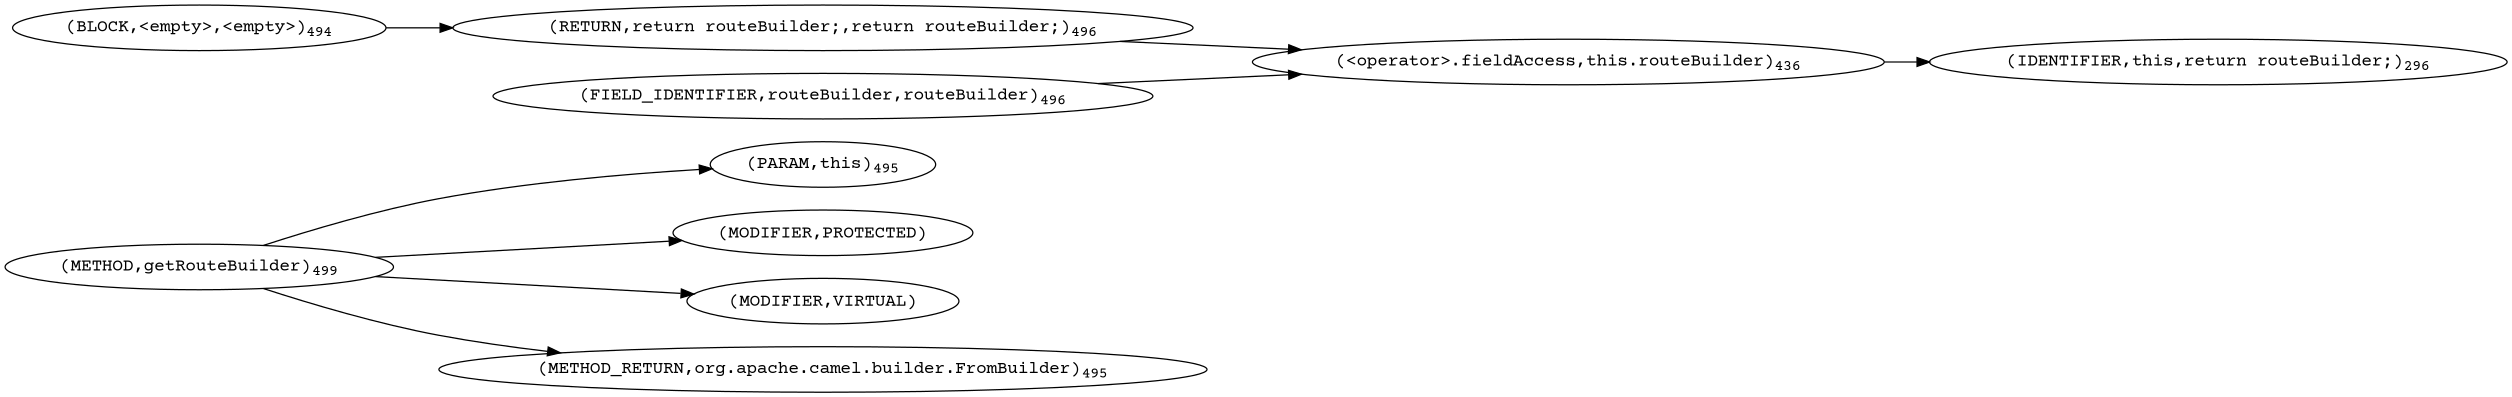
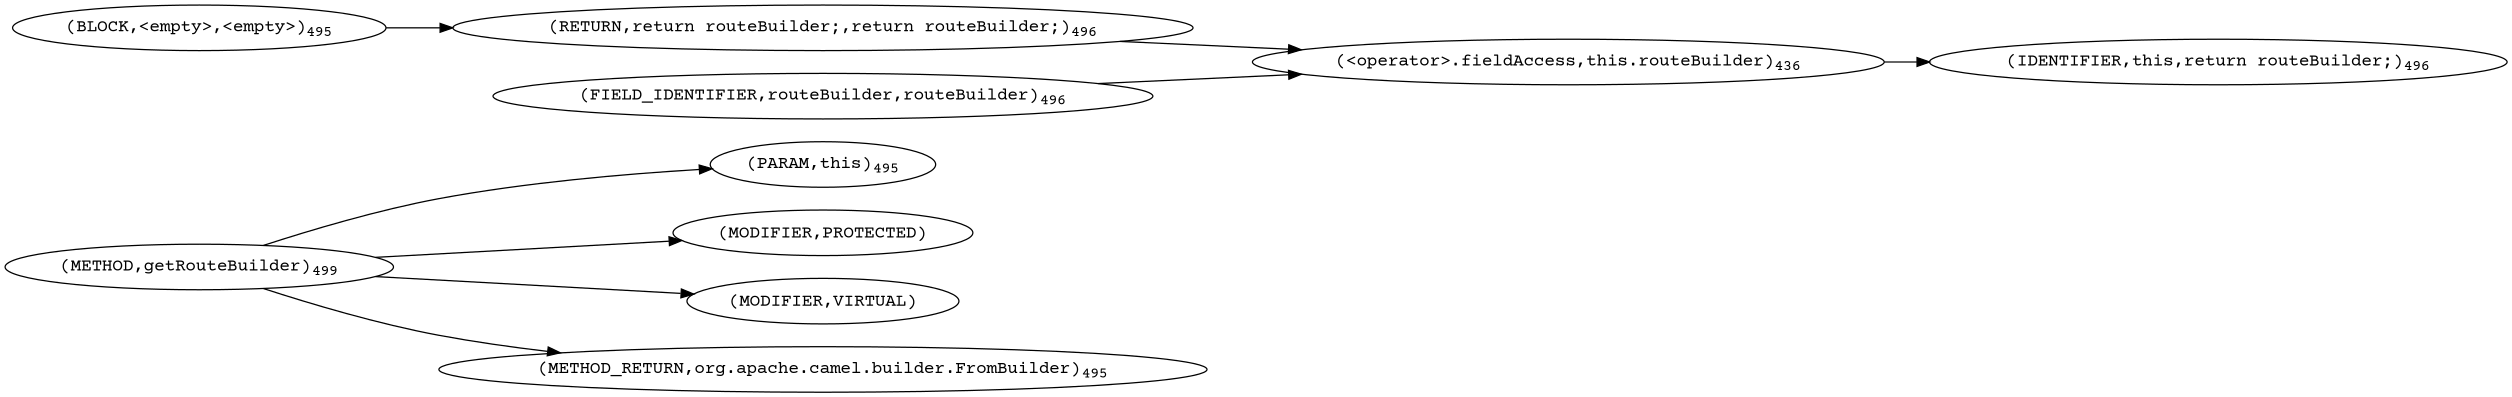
(319, 26) -> (319, 26)
(2417, 60) -> (2417, 60)
